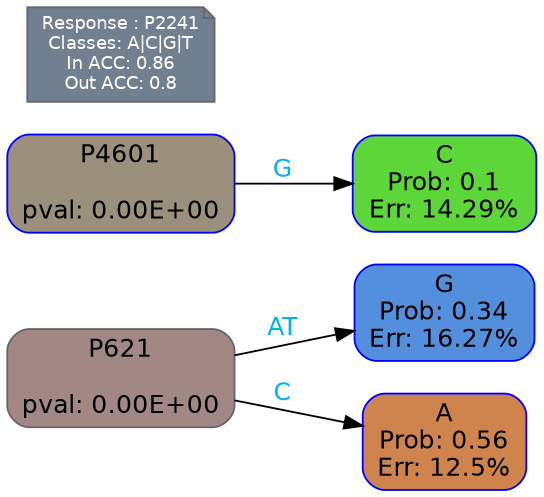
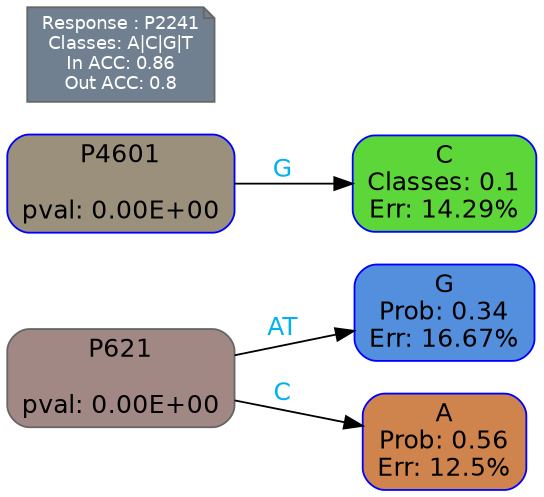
(445, 184) -> (445, 184)
(445, 313) -> (445, 313)
